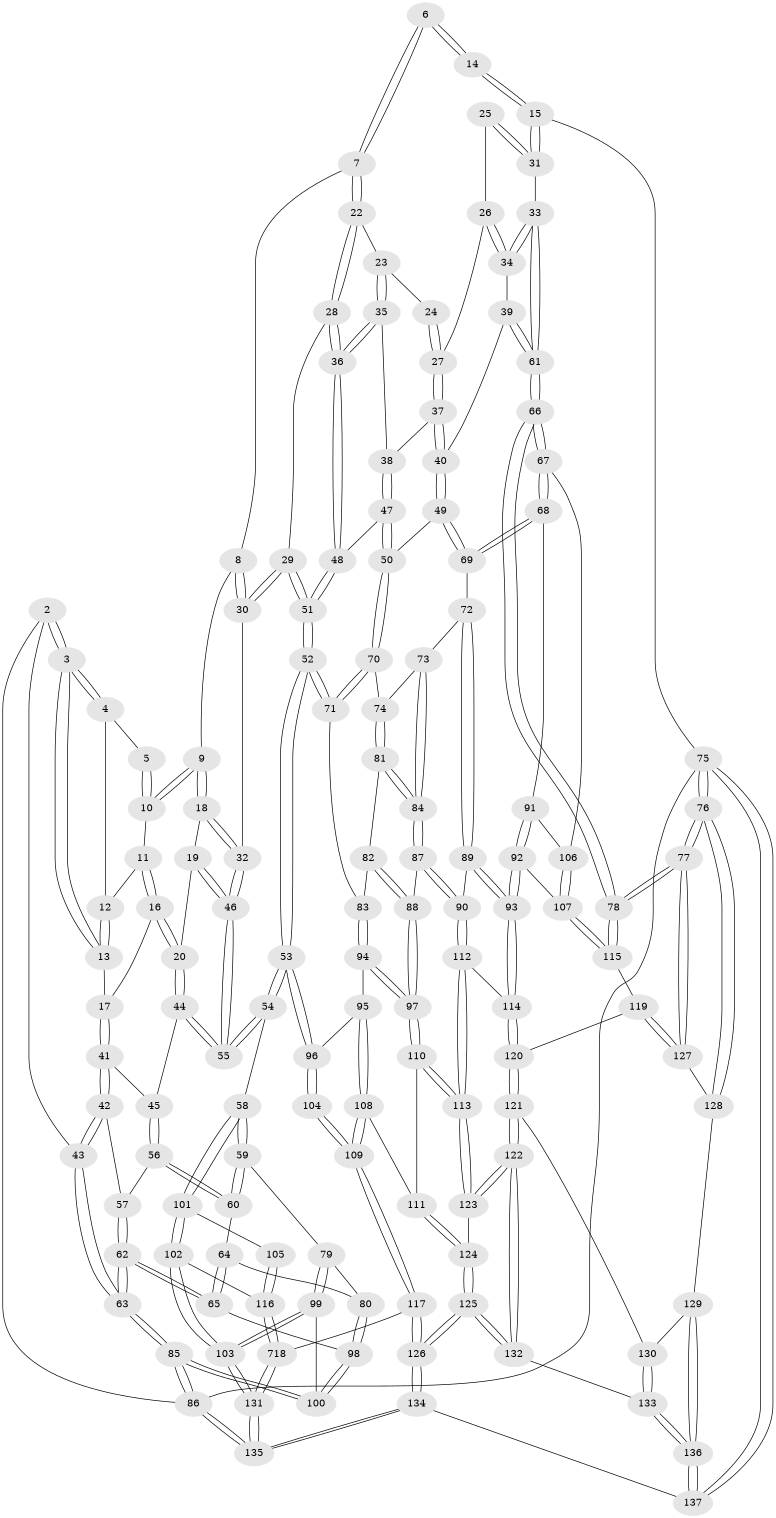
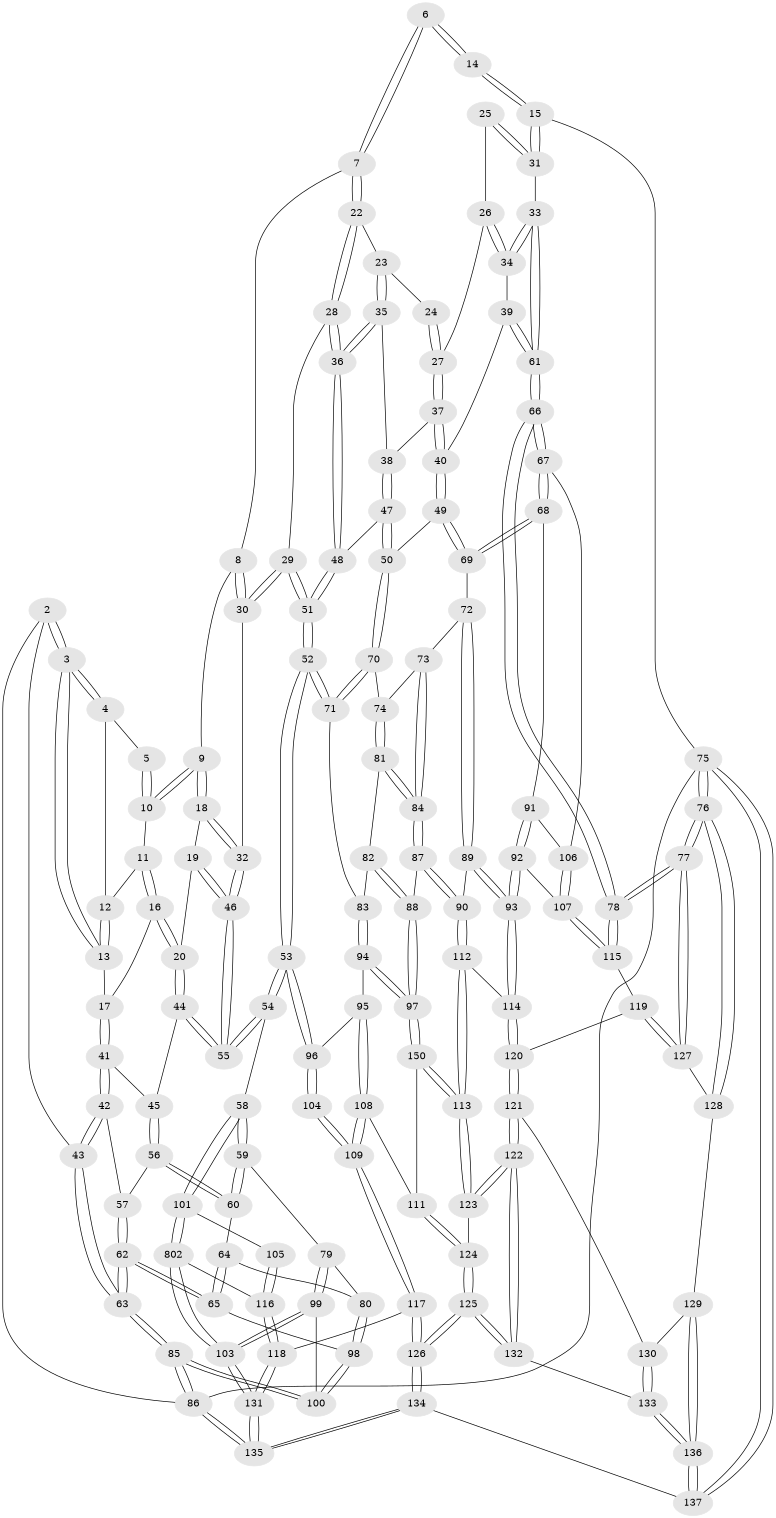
(417, 1057) -> (417, 1057)
(174, 1255) -> (174, 1255)
(277, 1354) -> (277, 1354)
